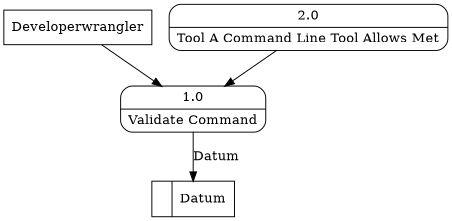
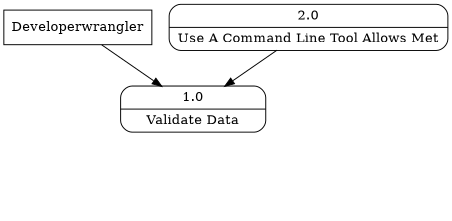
(309, 38) -> (309, 38)
(193, 120) -> (193, 120)
(193, 199) -> none
